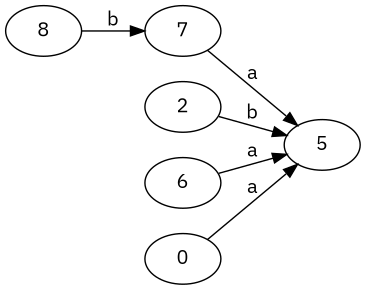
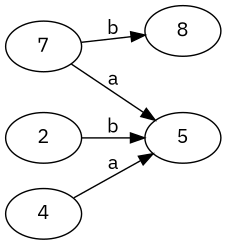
(106, 31) -> (106, 39)
(183, 183) -> (44, 214)
(183, 259) -> none
